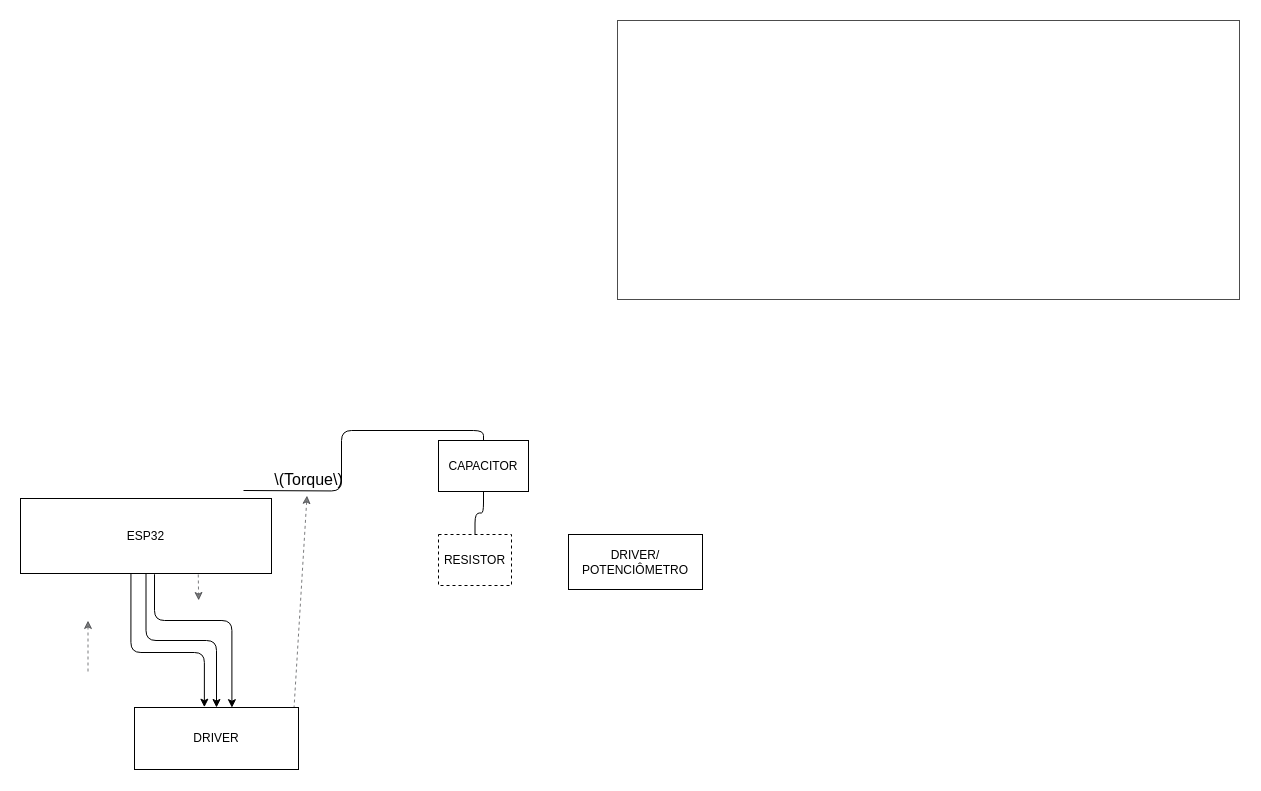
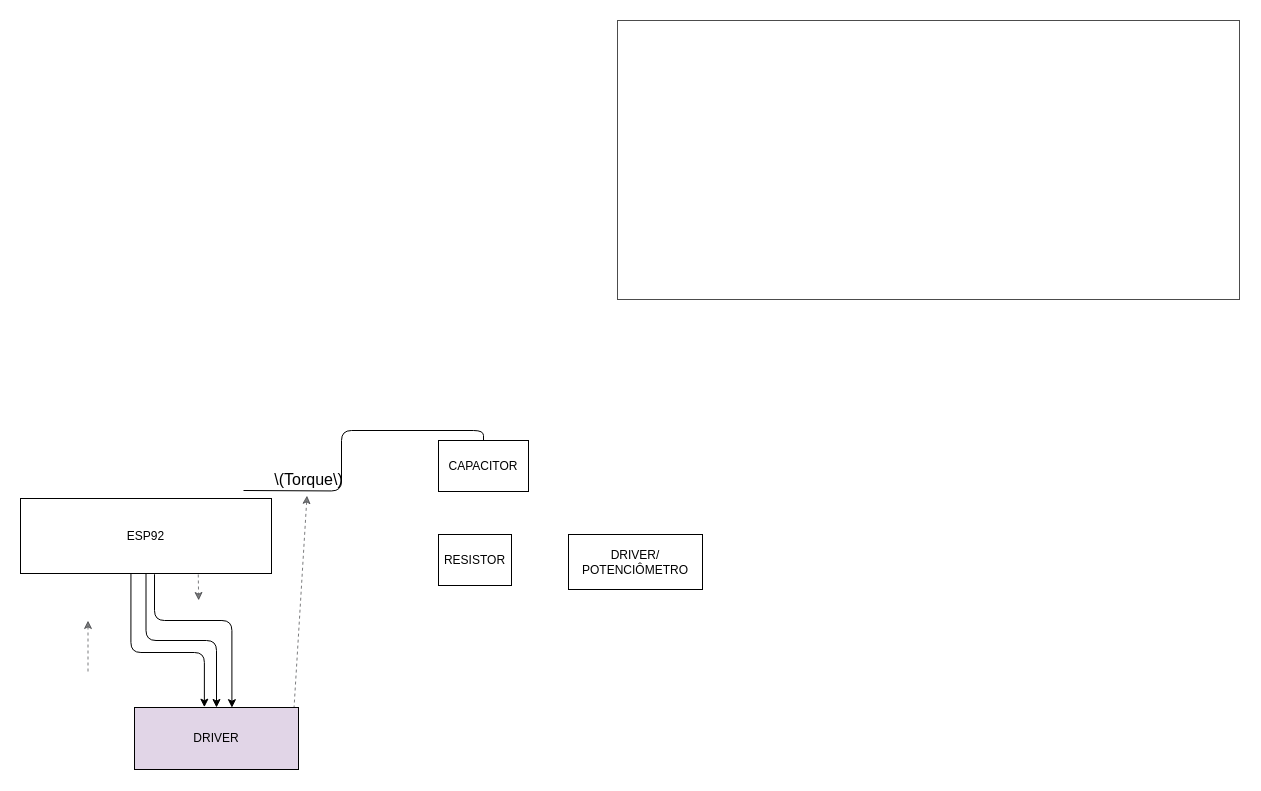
(480, 513) -> none
(146, 537) -> (146, 537)
(475, 560) -> (475, 560)
(217, 739) -> (217, 739)
